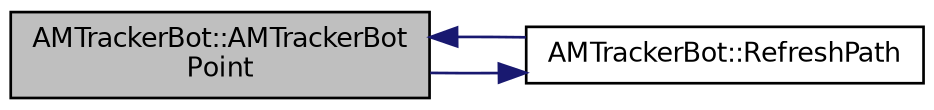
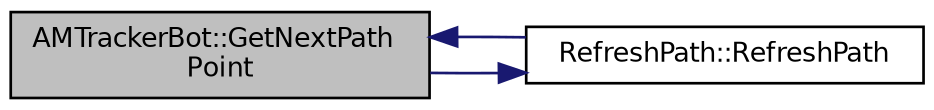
(220, 55) -> (220, 55)
(725, 55) -> (725, 55)
